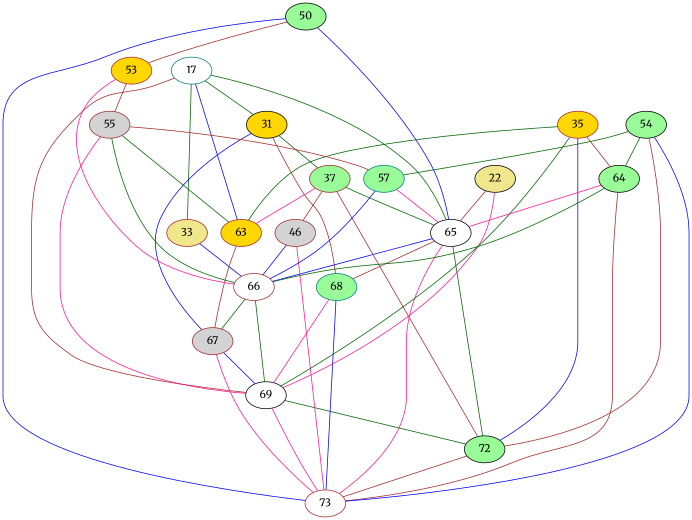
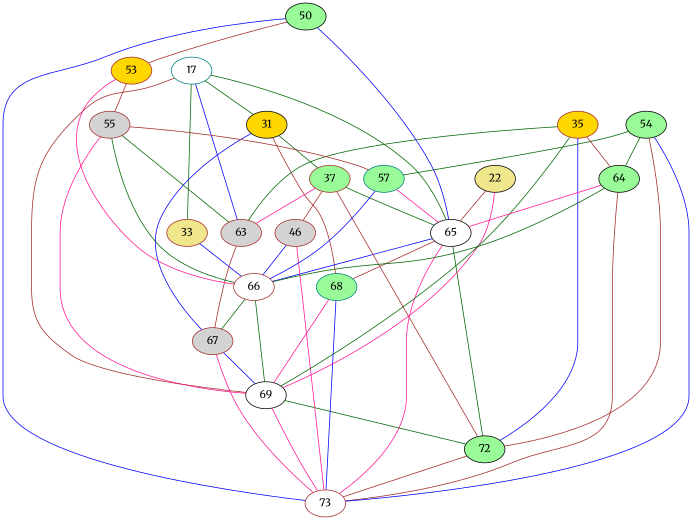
(241, 233) -> (241, 233)
